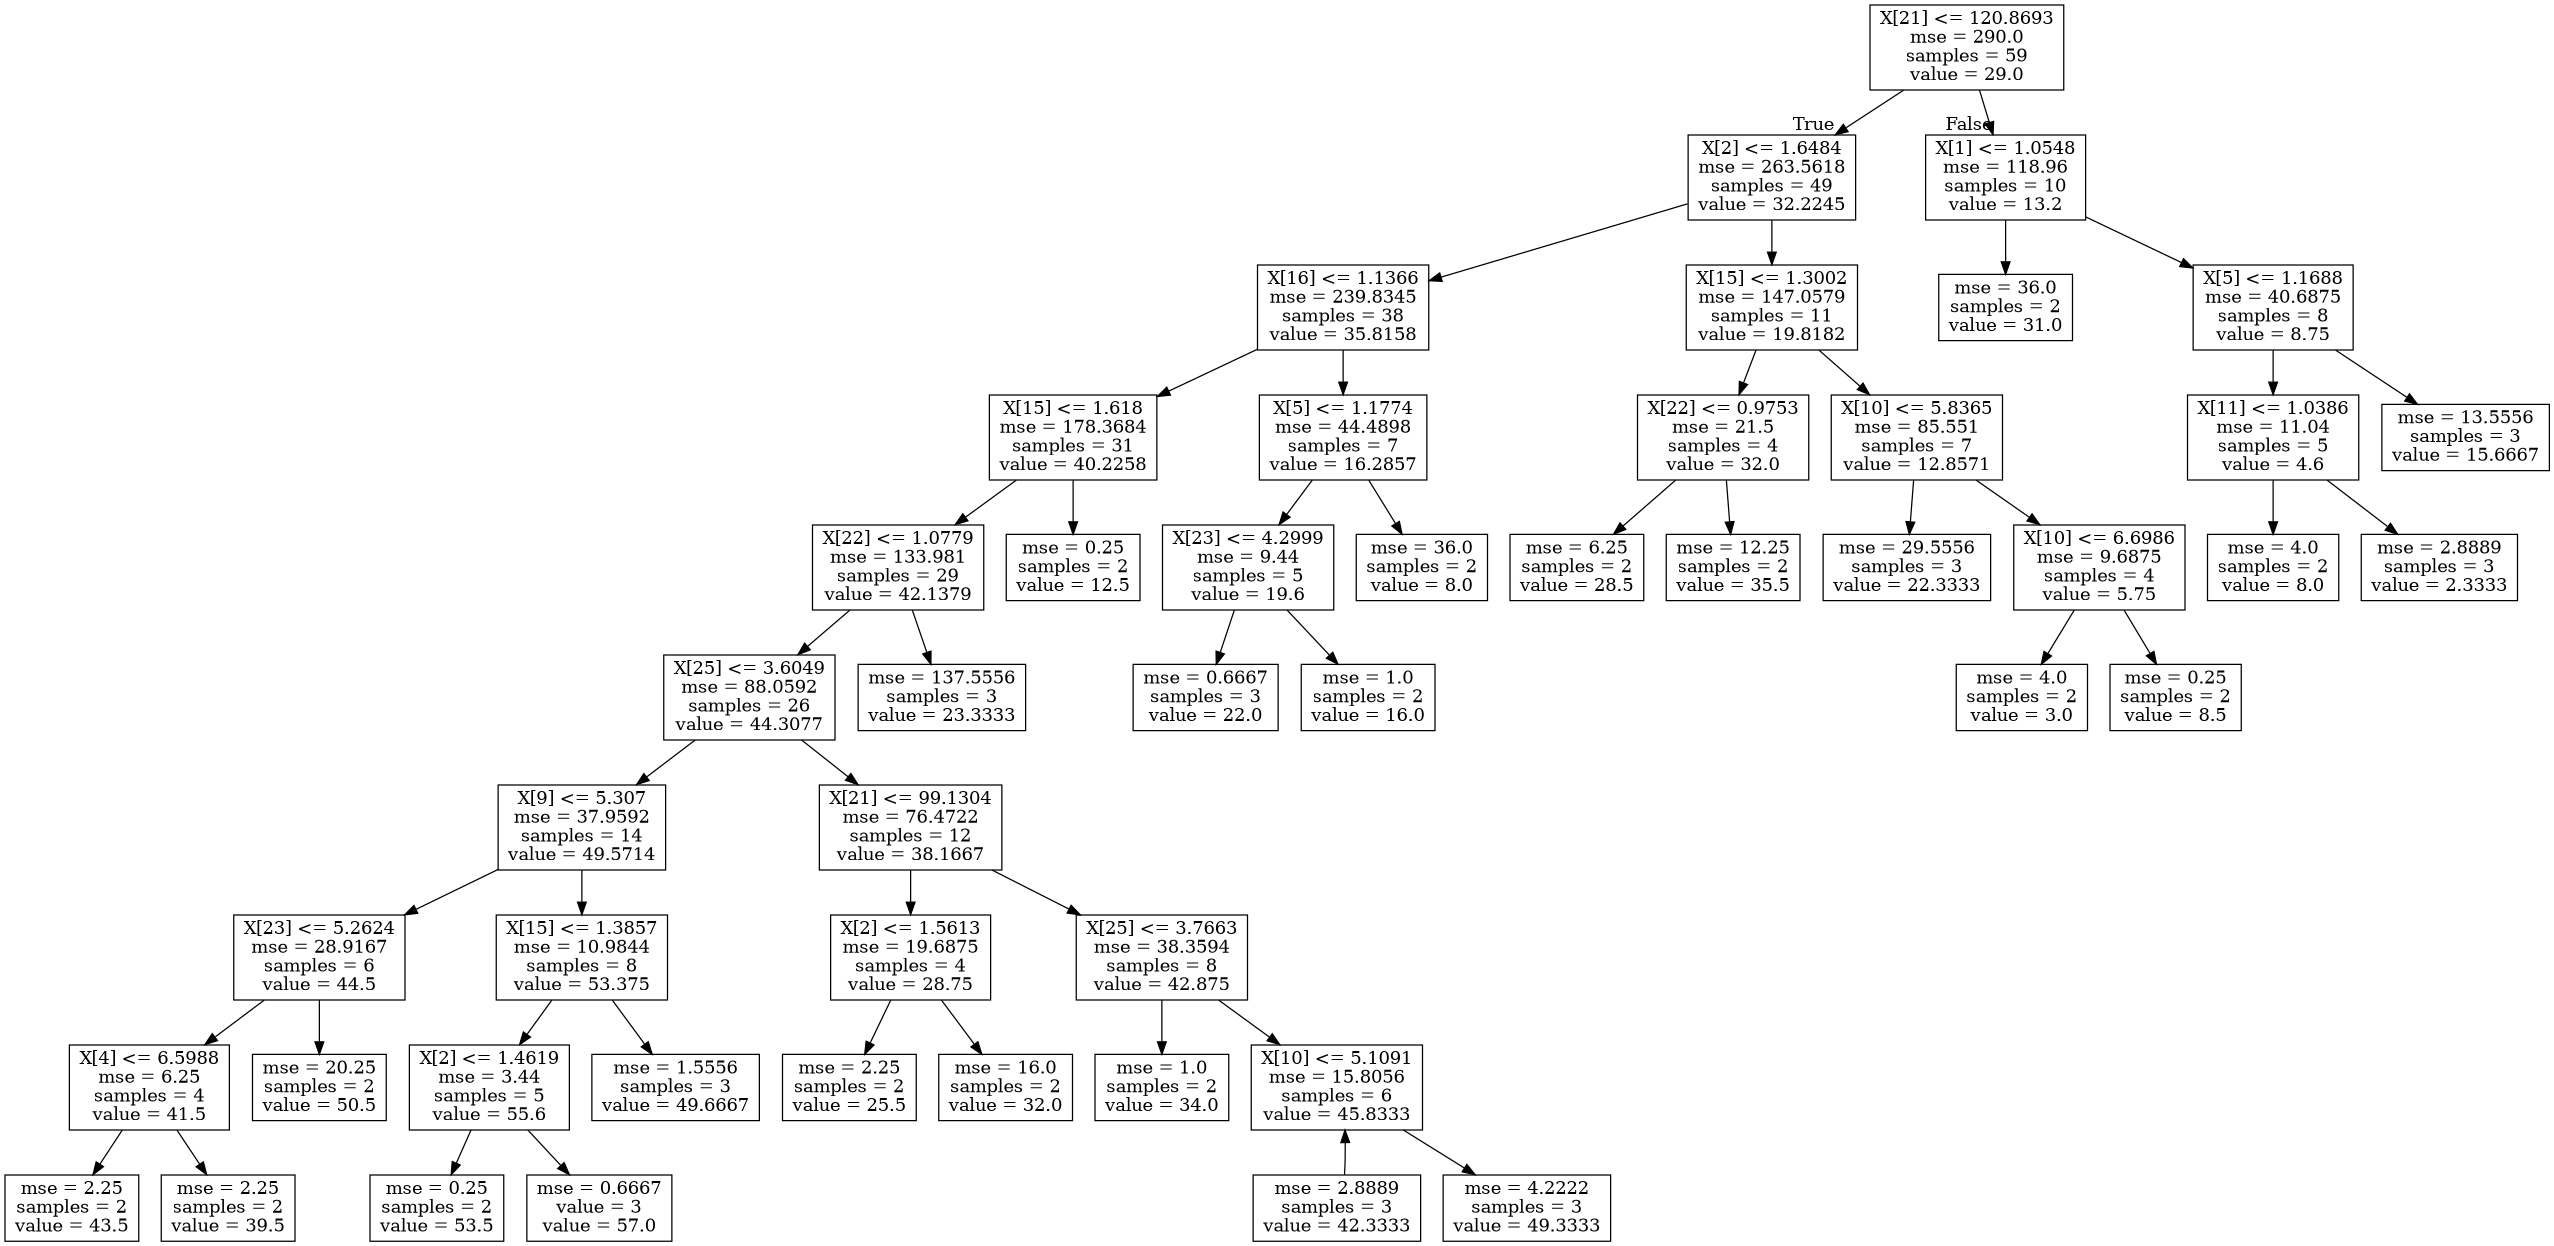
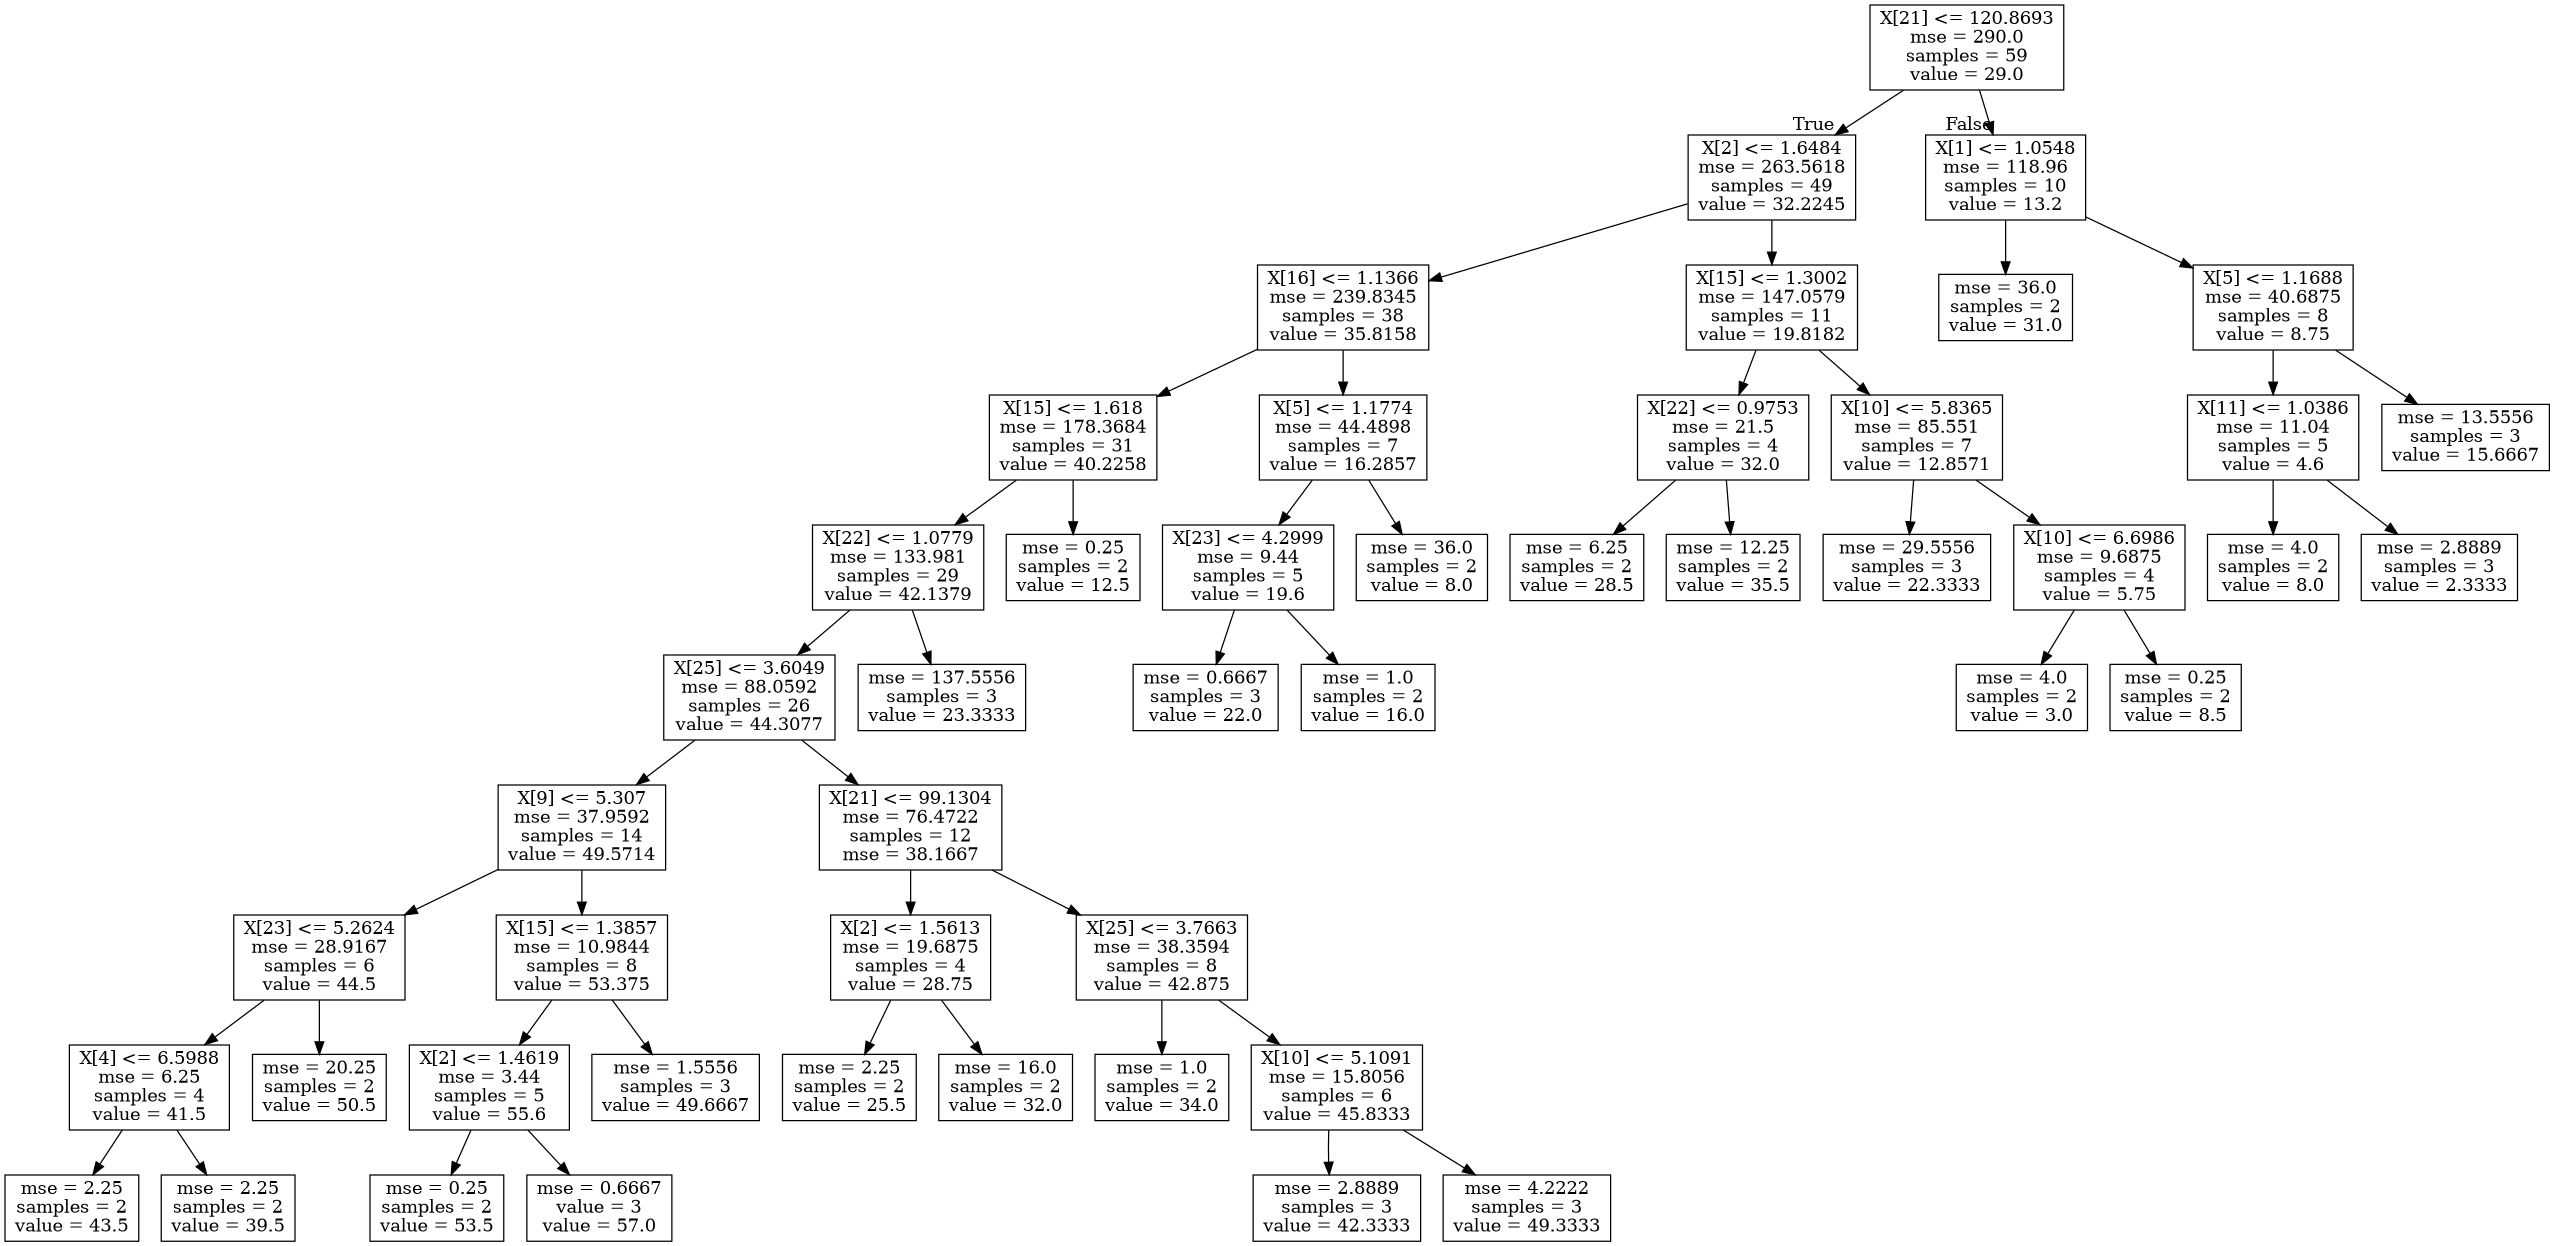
(911, 828) -> (911, 828)
(1345, 1159) -> (1328, 1146)
